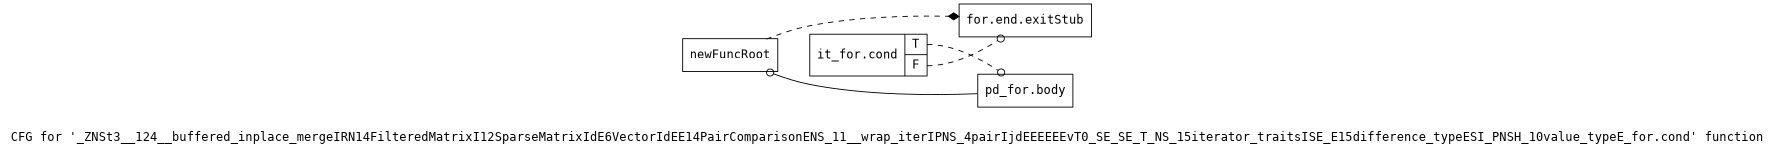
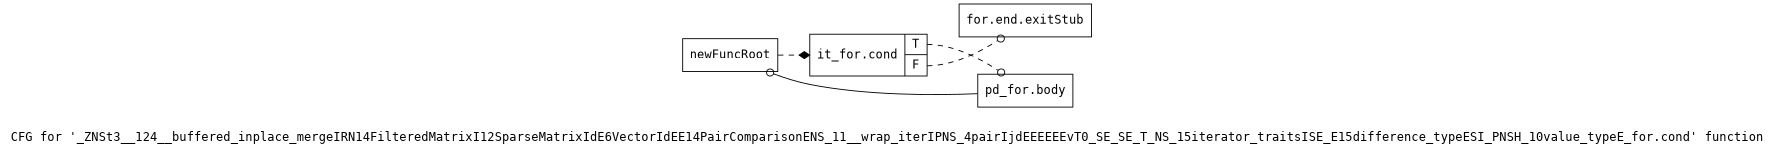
(856, 19) -> (789, 55)
